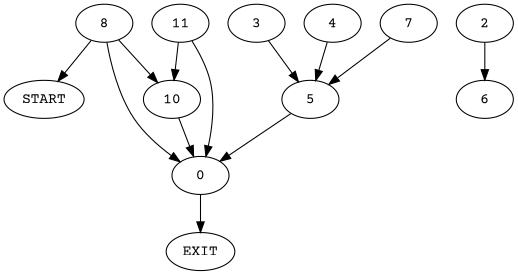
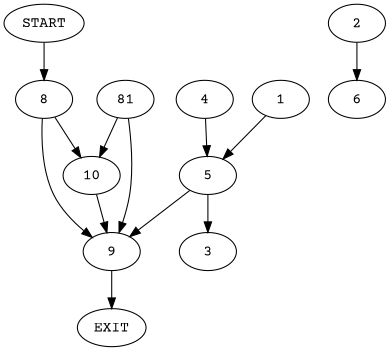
(180, 23) -> (125, 99)
(409, 23) -> (281, 99)
(78, 57) -> (44, 56)
(280, 57) -> (208, 208)
(201, 175) -> (112, 252)
